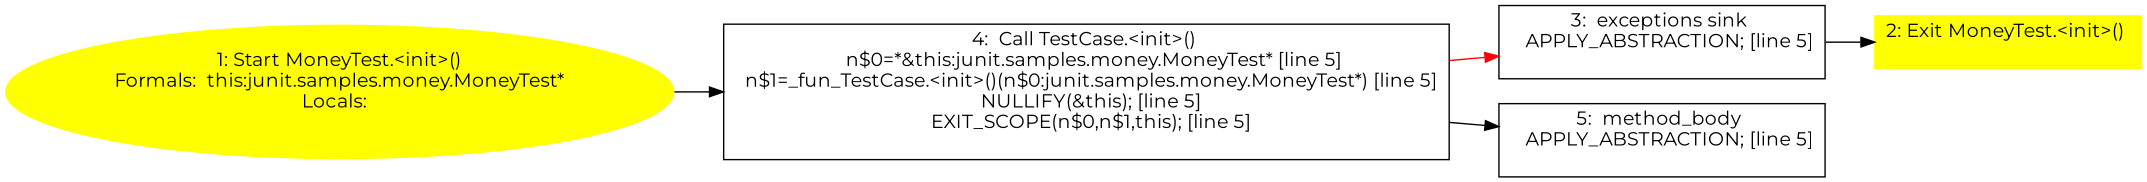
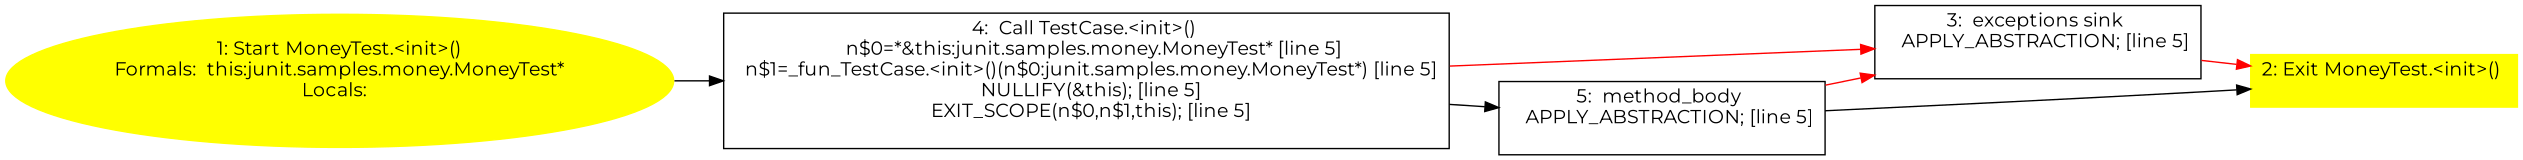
(1843, 42) -> (2219, 62)
none -> (1843, 82)
none -> (2031, 101)
